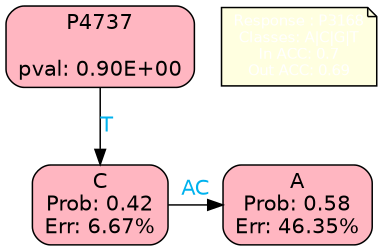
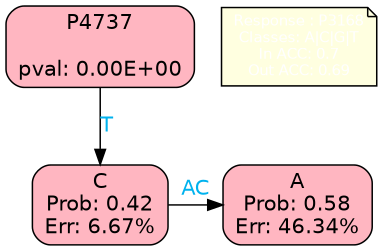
(100, 47) -> (100, 47)
(298, 205) -> (298, 205)
